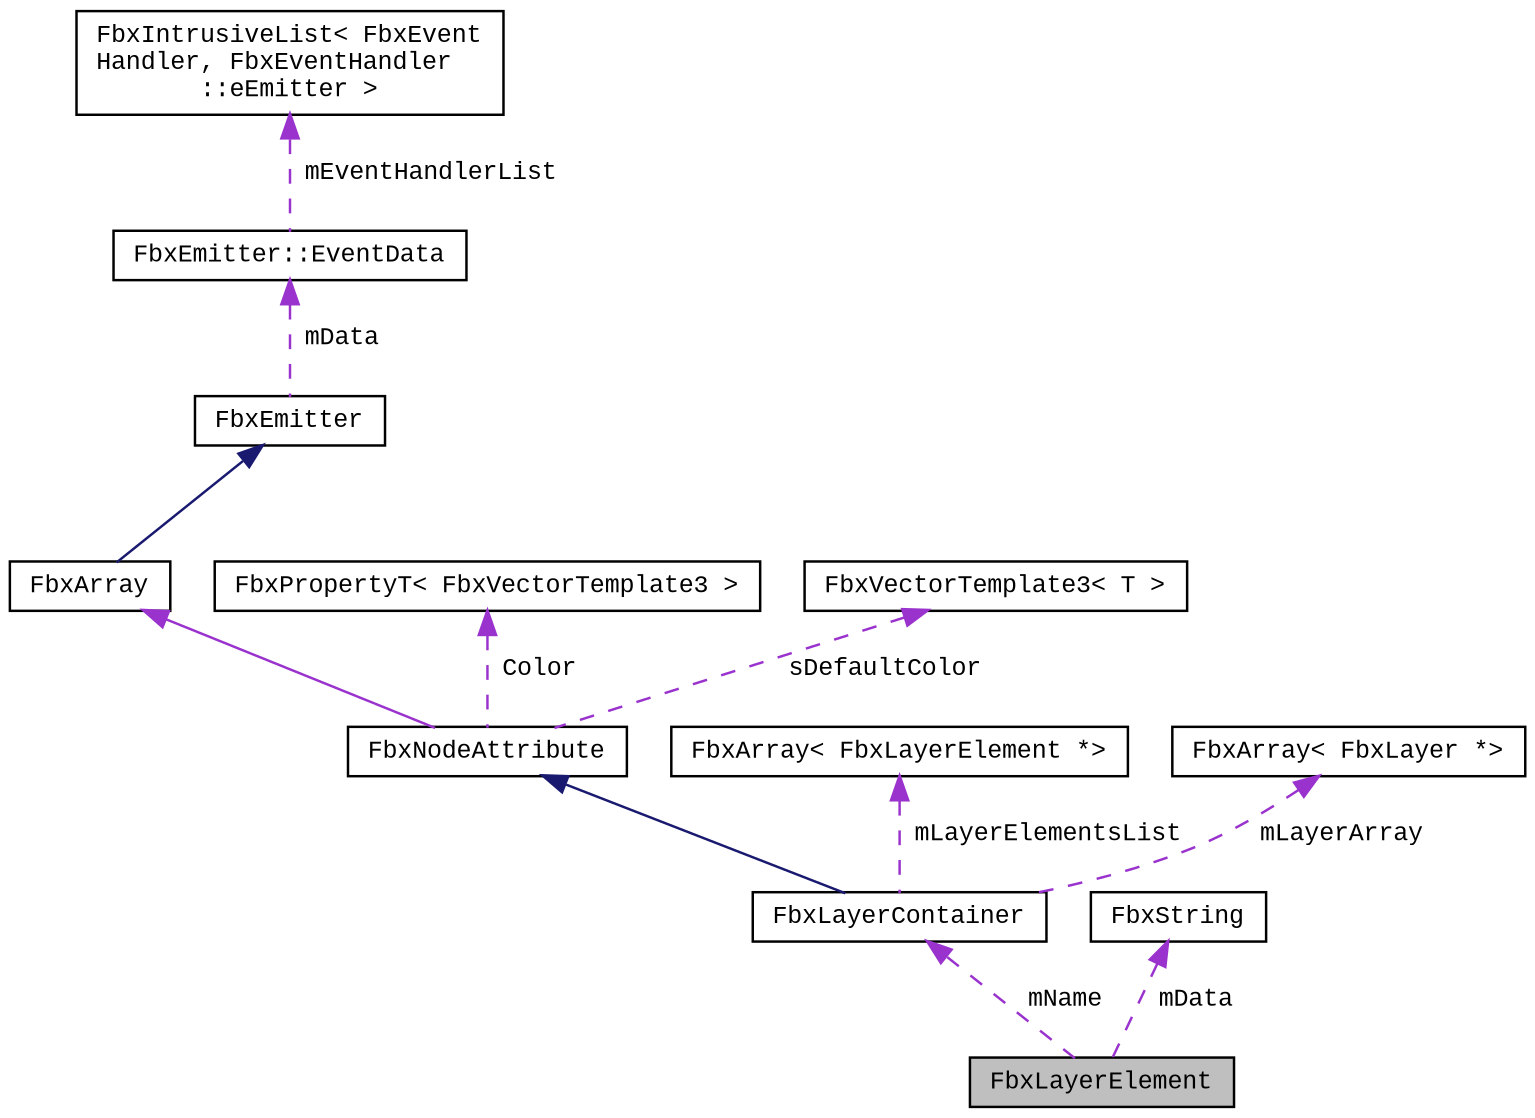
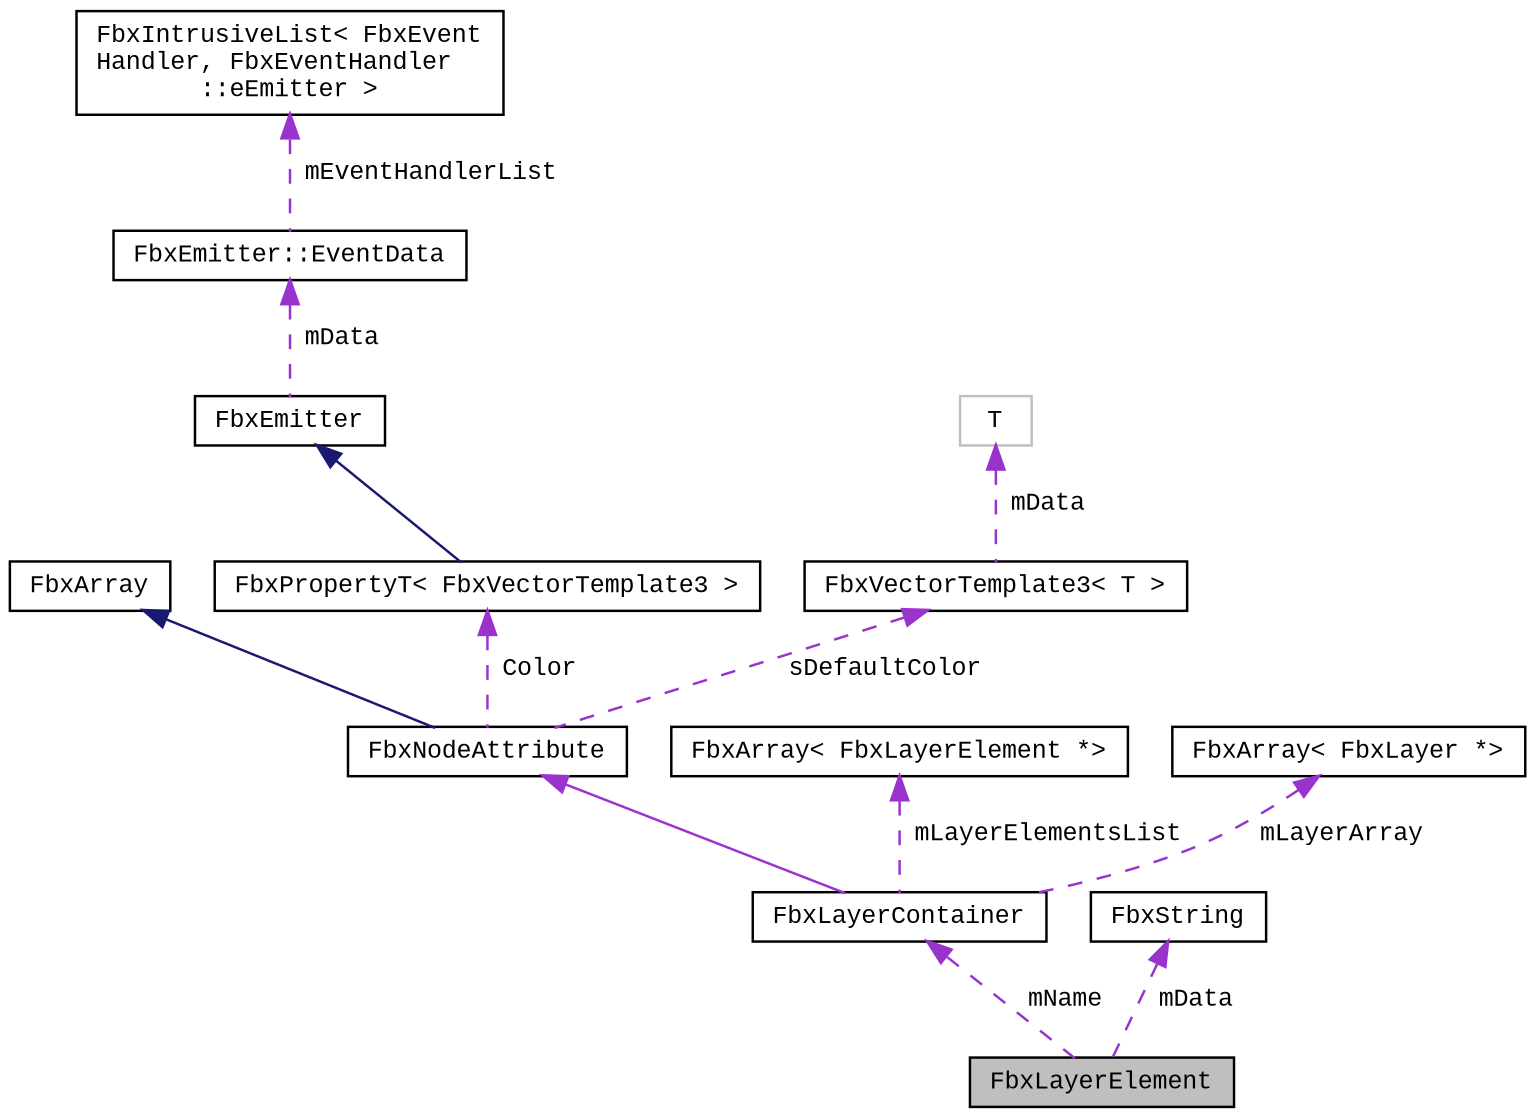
none -> (996, 421)
(180, 512) -> (399, 512)
(300, 674) -> (300, 674)
(706, 839) -> (706, 839)
